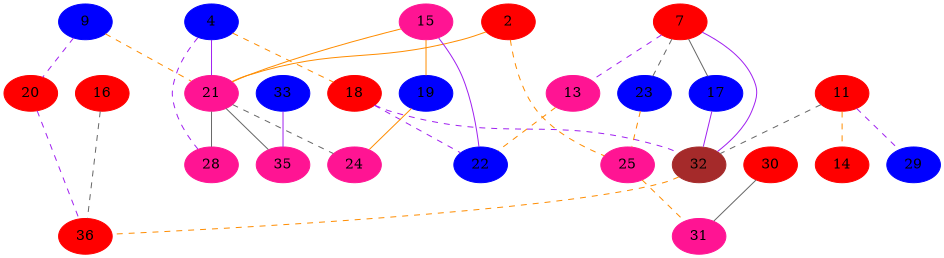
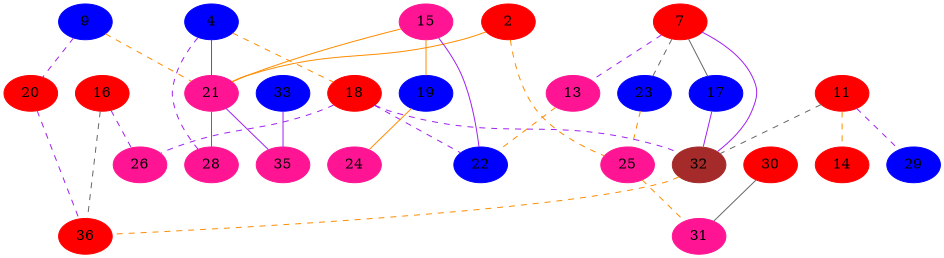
(275, 125) -> none
(247, 129) -> (242, 124)
none -> (140, 165)
